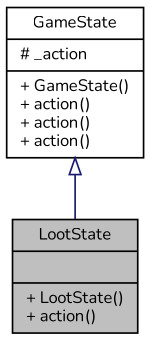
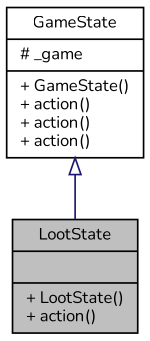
(54, 54) -> (52, 54)
